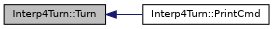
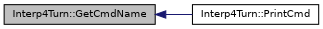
(55, 14) -> (80, 14)
